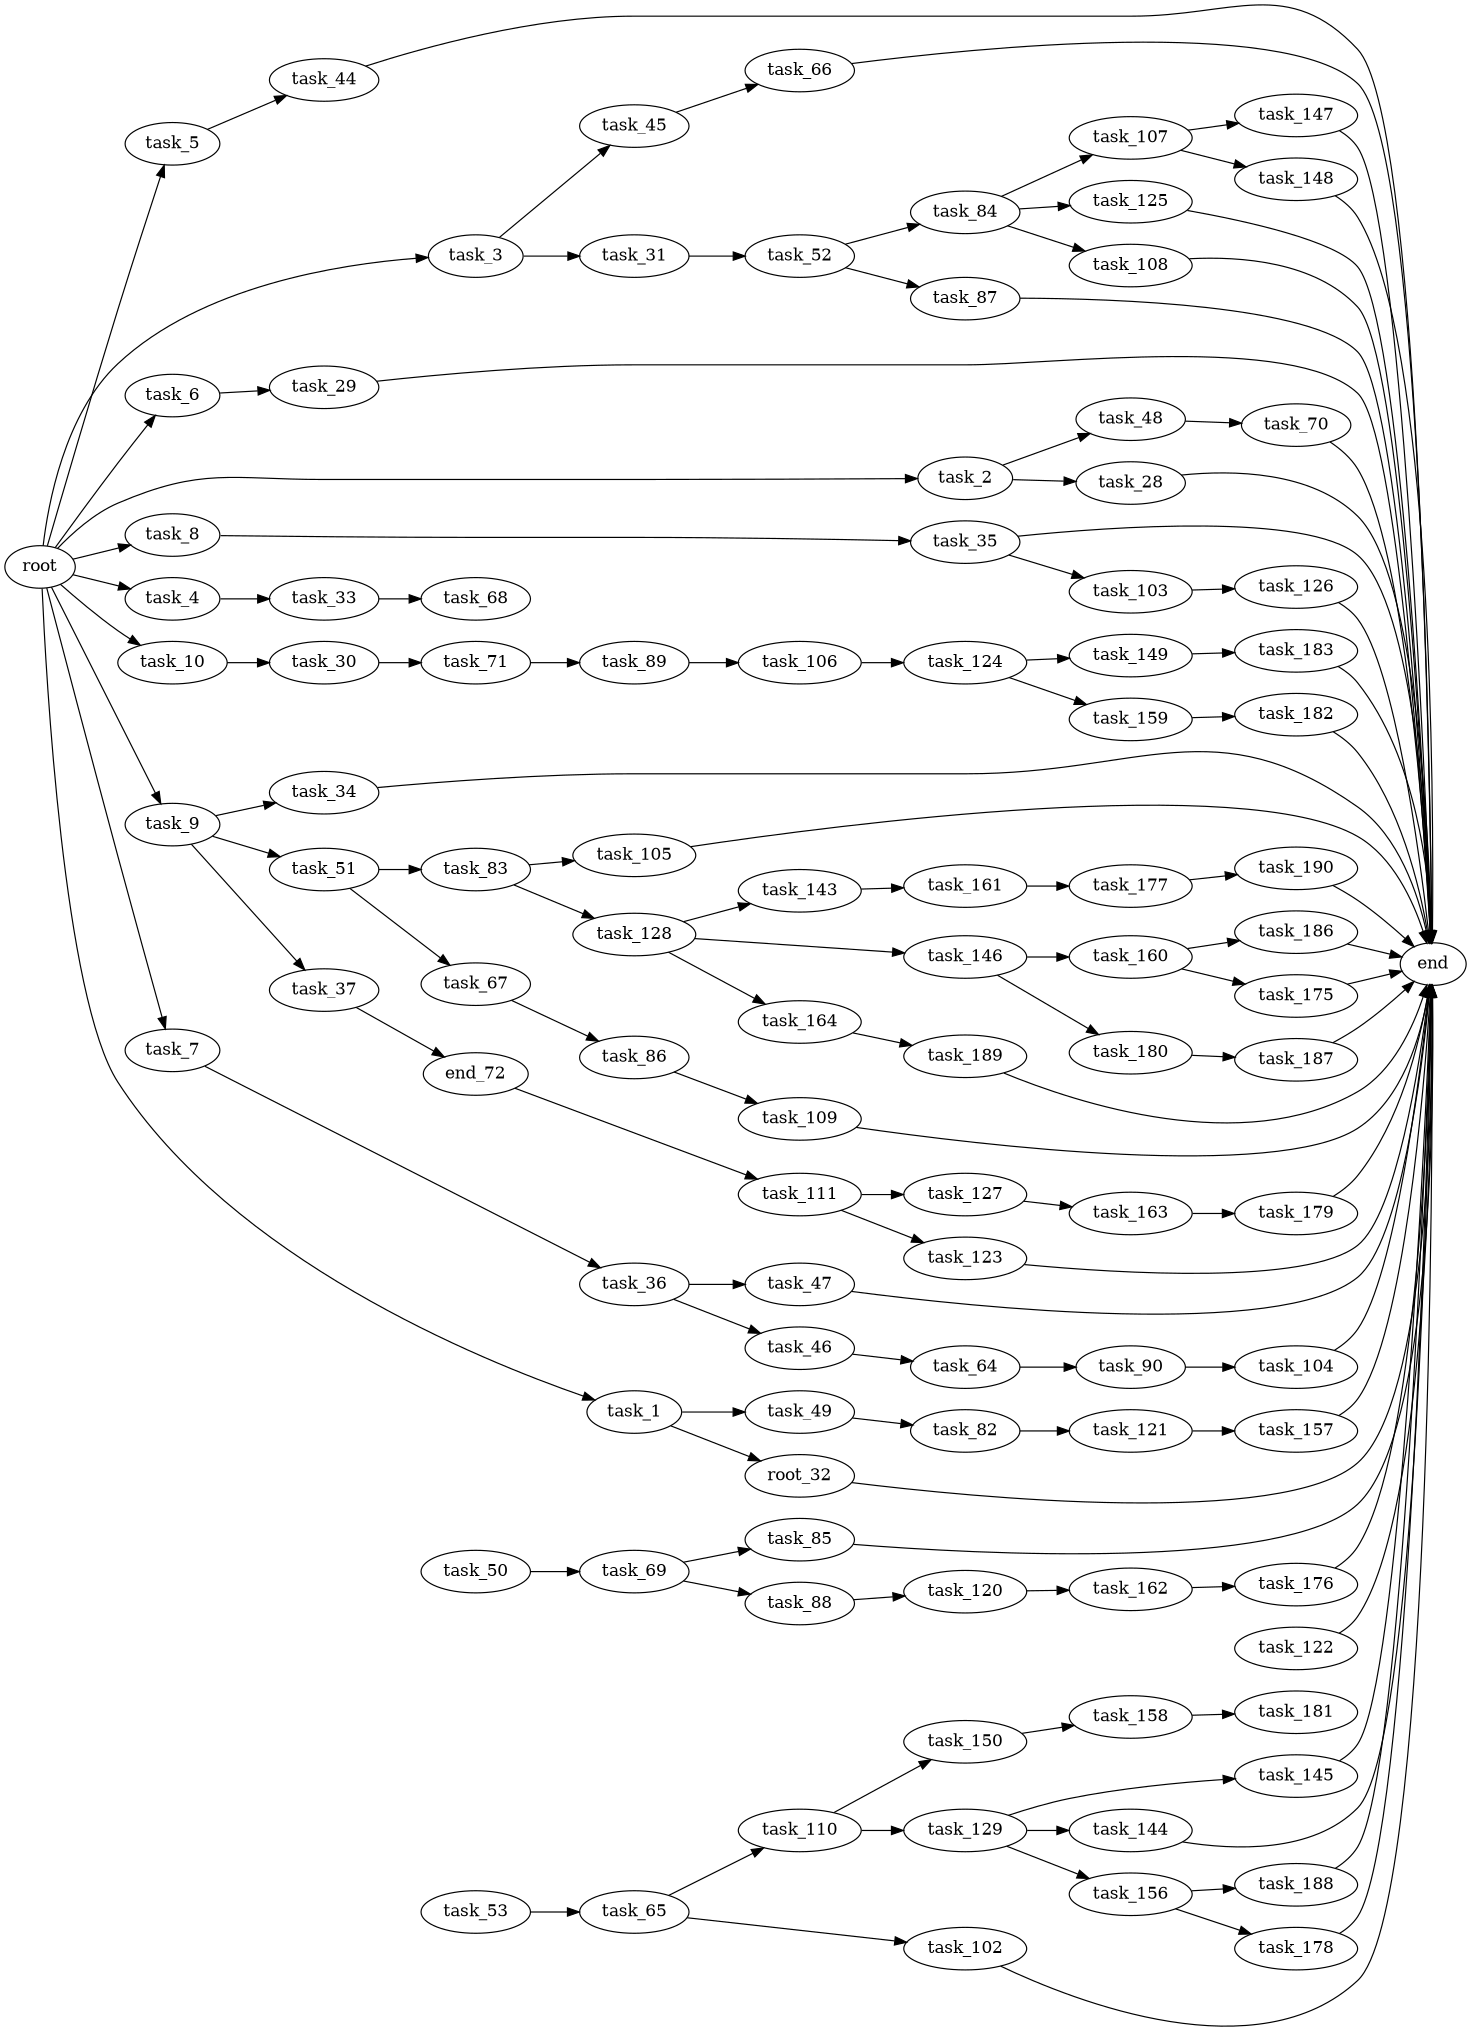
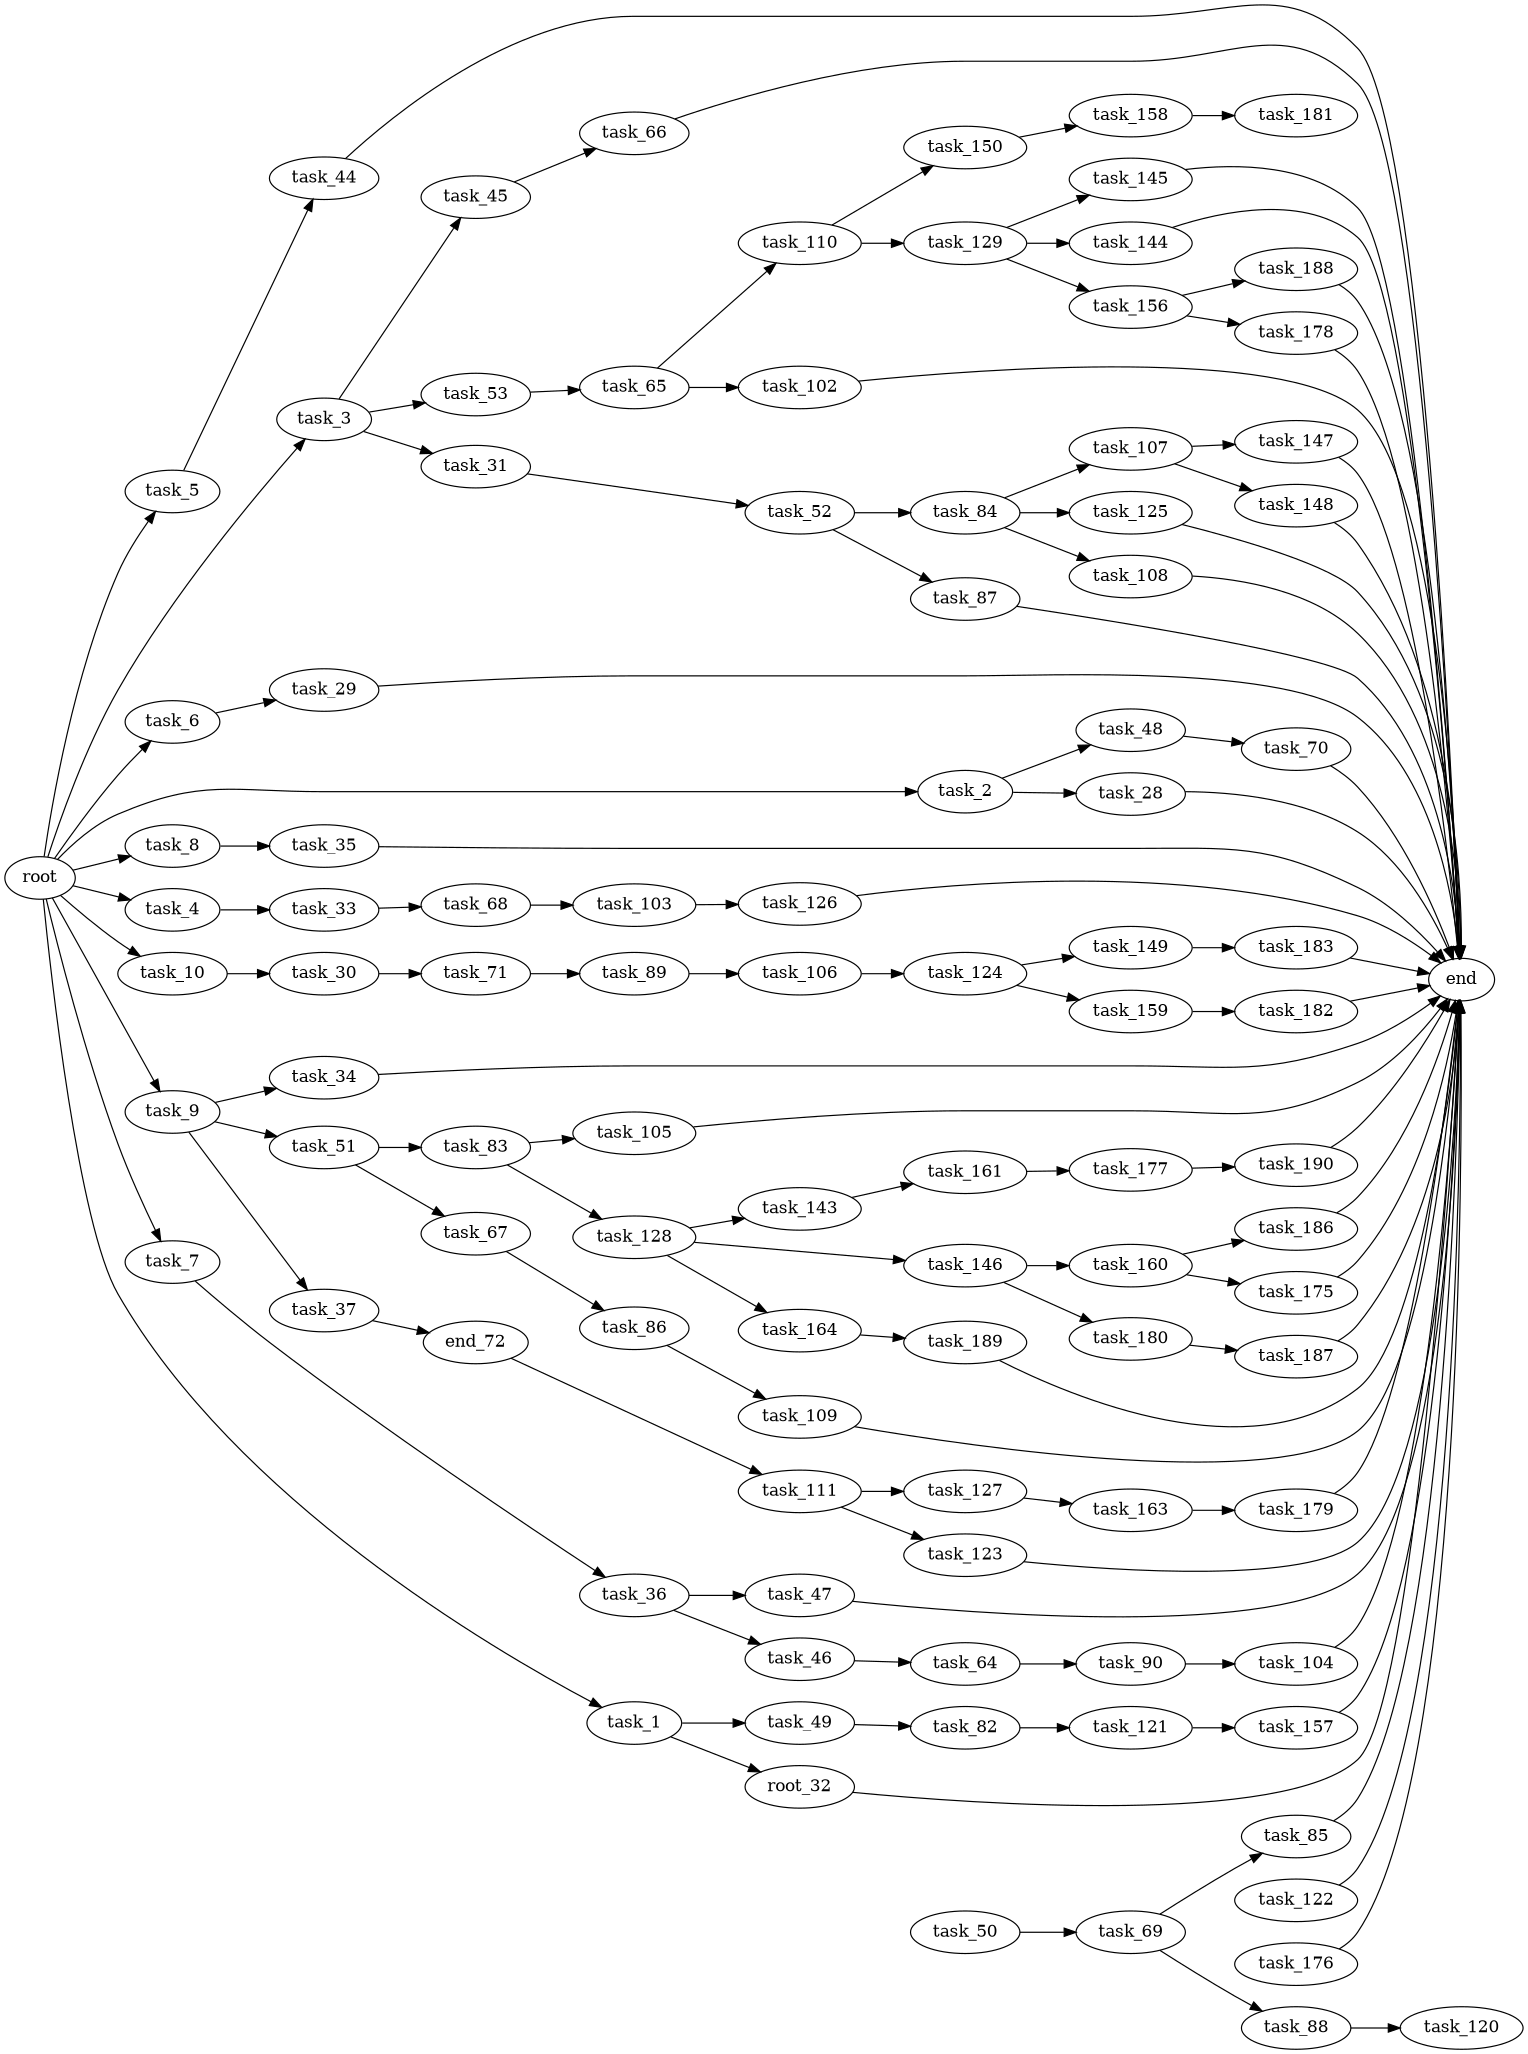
none -> (391, 408)
(1041, 565) -> (546, 905)
(1131, 1589) -> none
